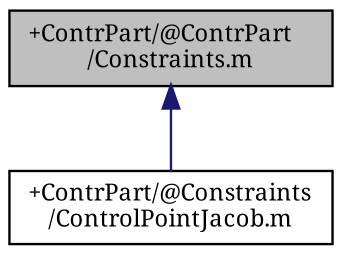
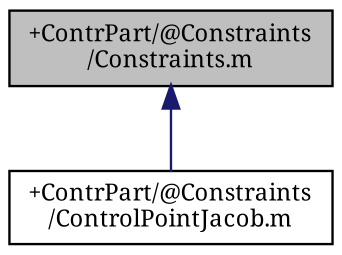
(171, 48) -> (171, 48)
